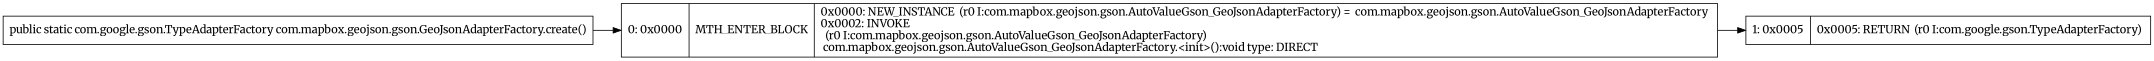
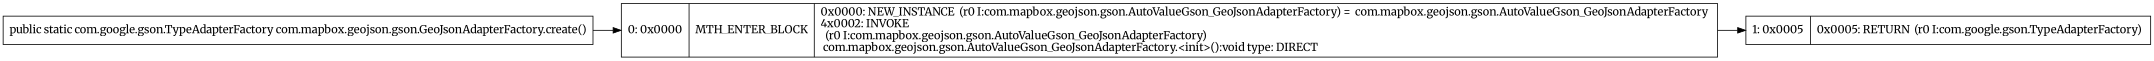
(868, 24) -> (867, 24)
